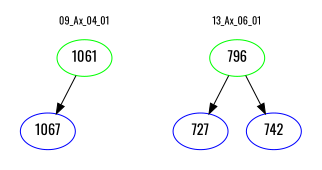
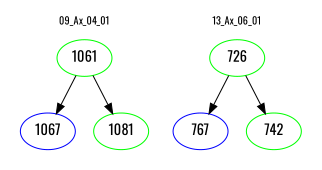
(237, 58) -> (237, 58)
none -> (121, 131)
(201, 131) -> (201, 131)
(274, 131) -> (274, 131)
